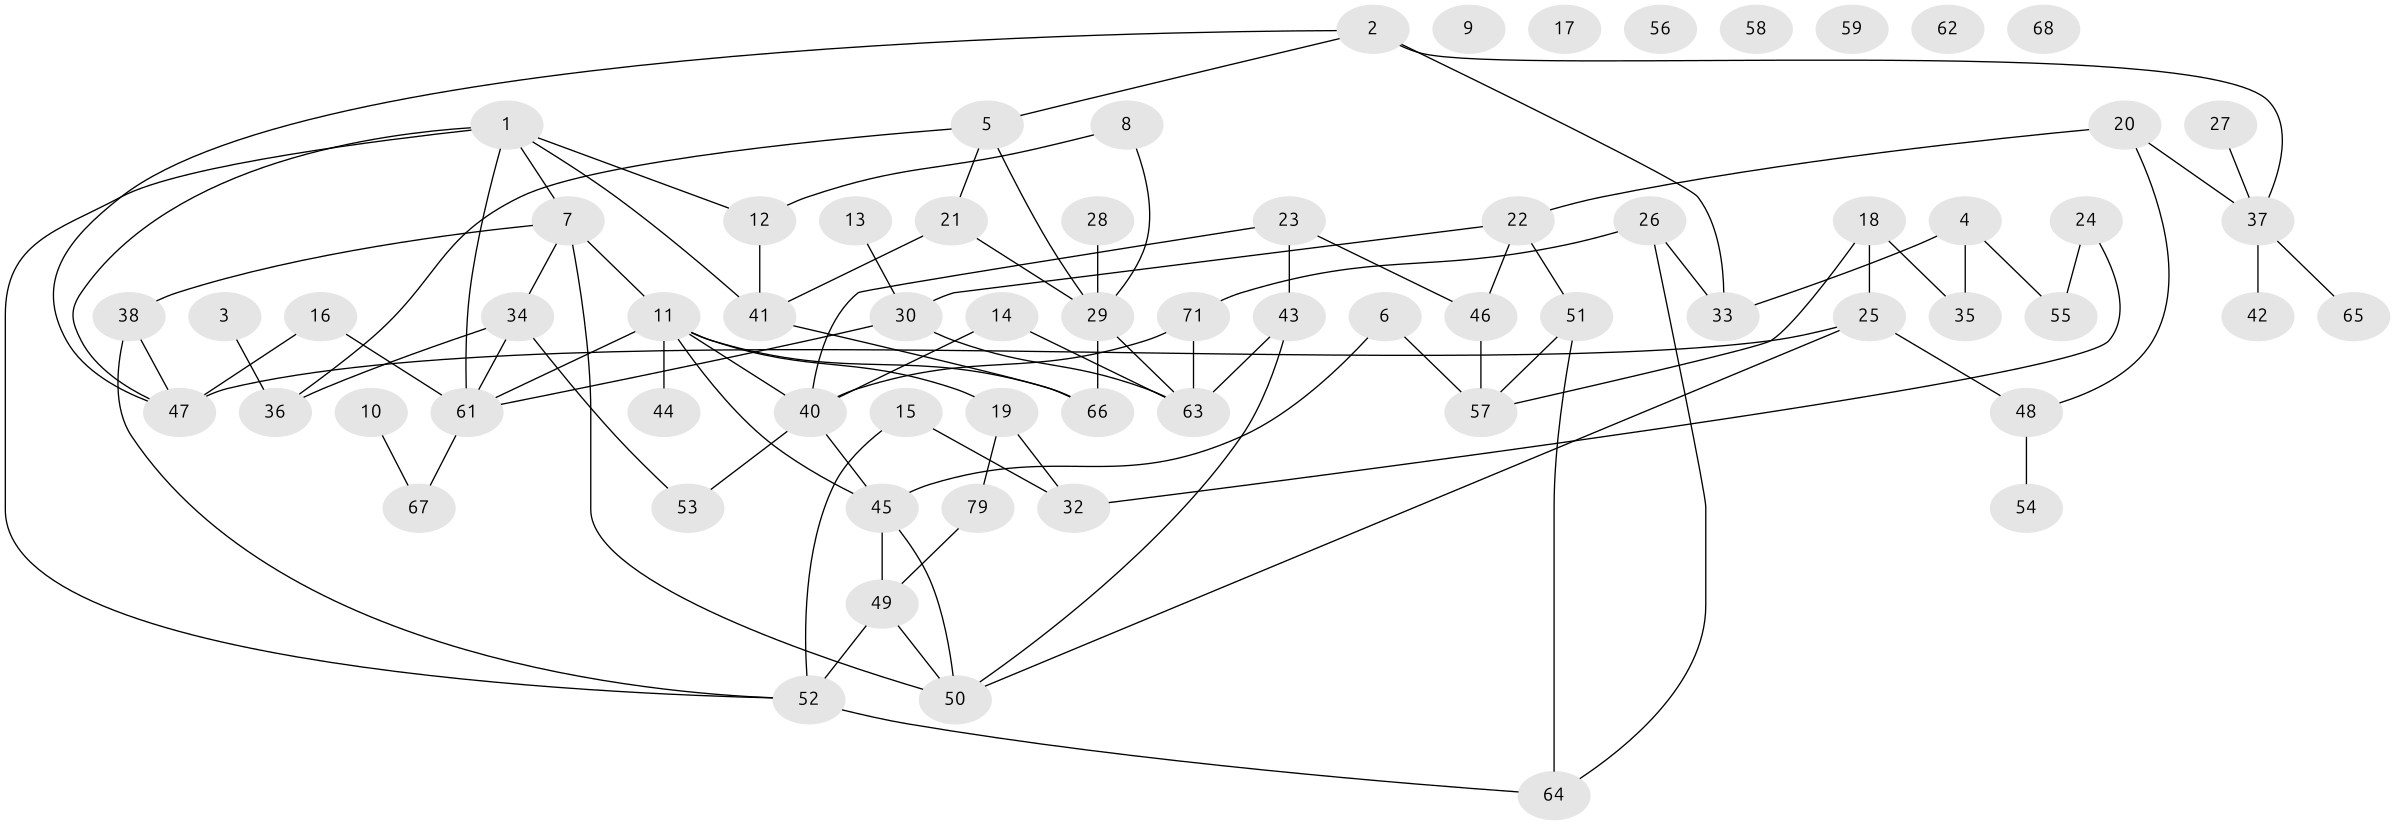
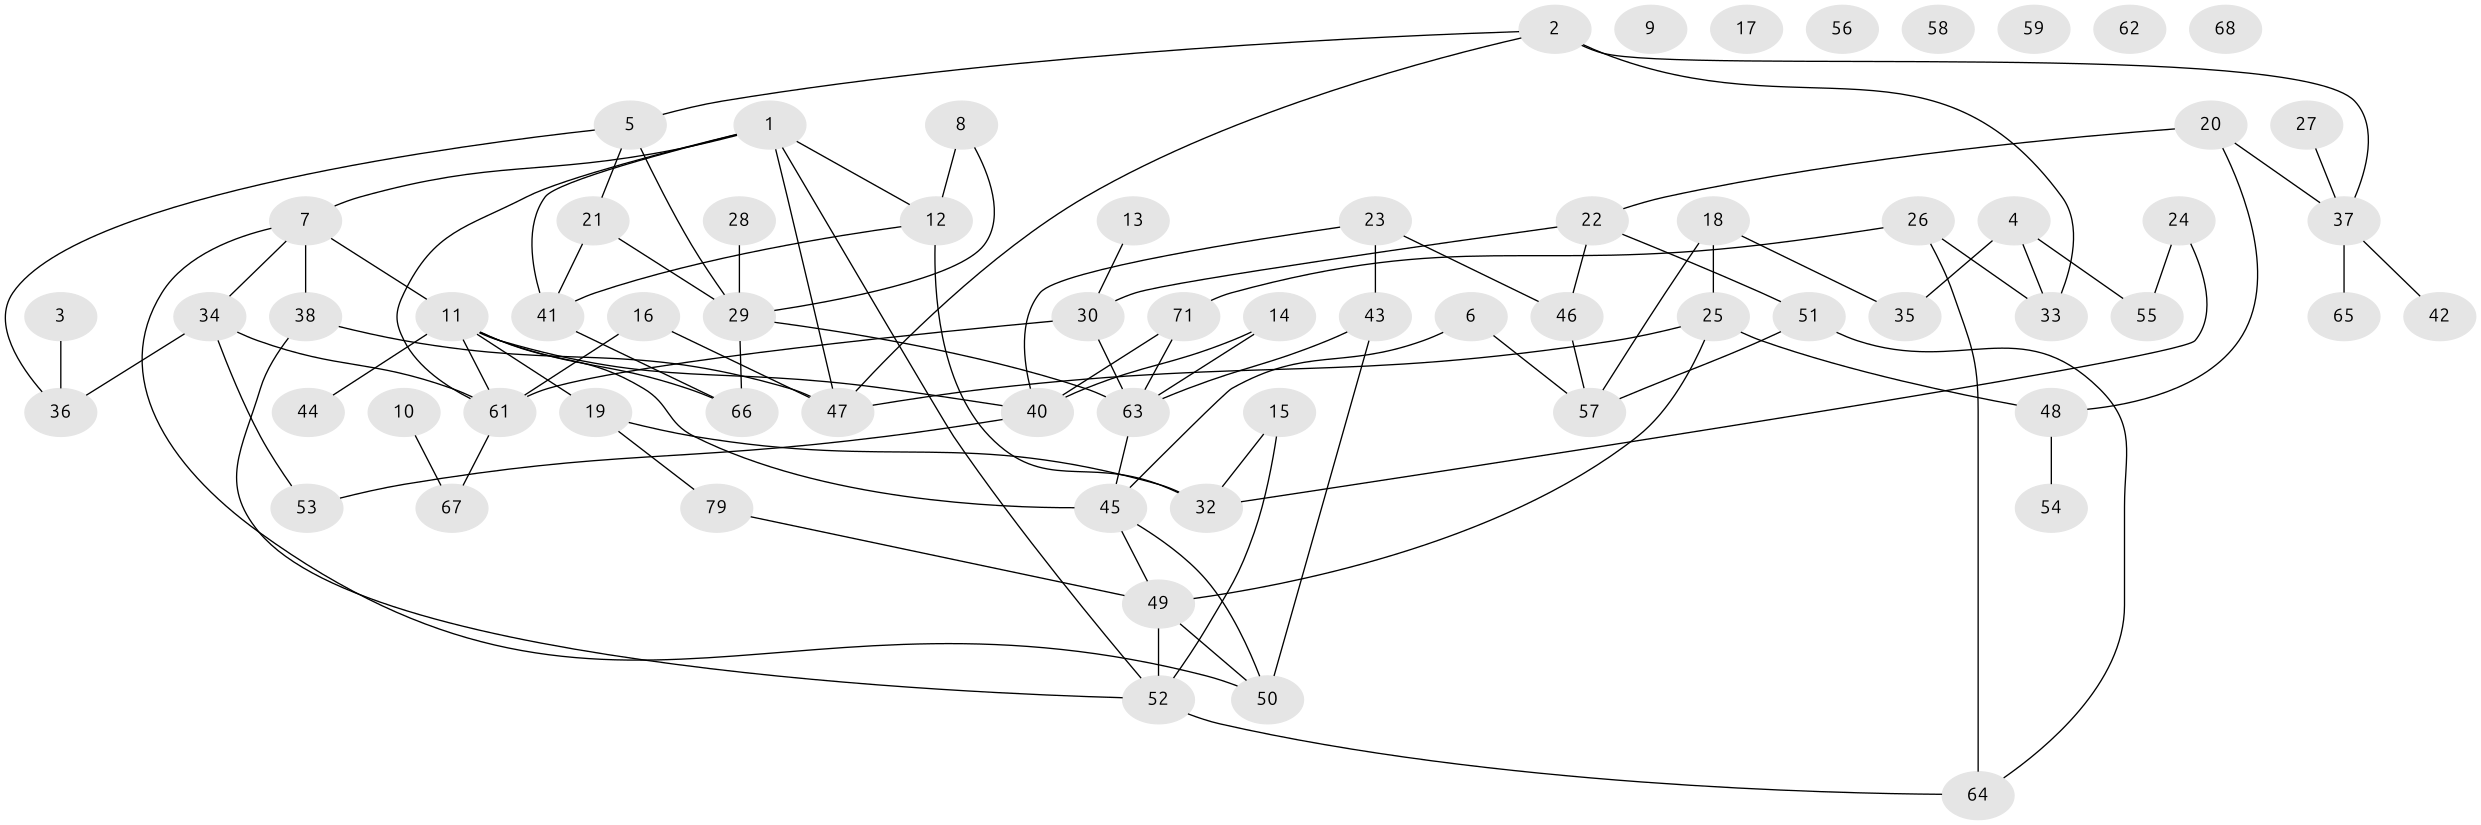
none -> (989, 436)
(842, 455) -> (1122, 460)
(1412, 508) -> (1481, 523)
